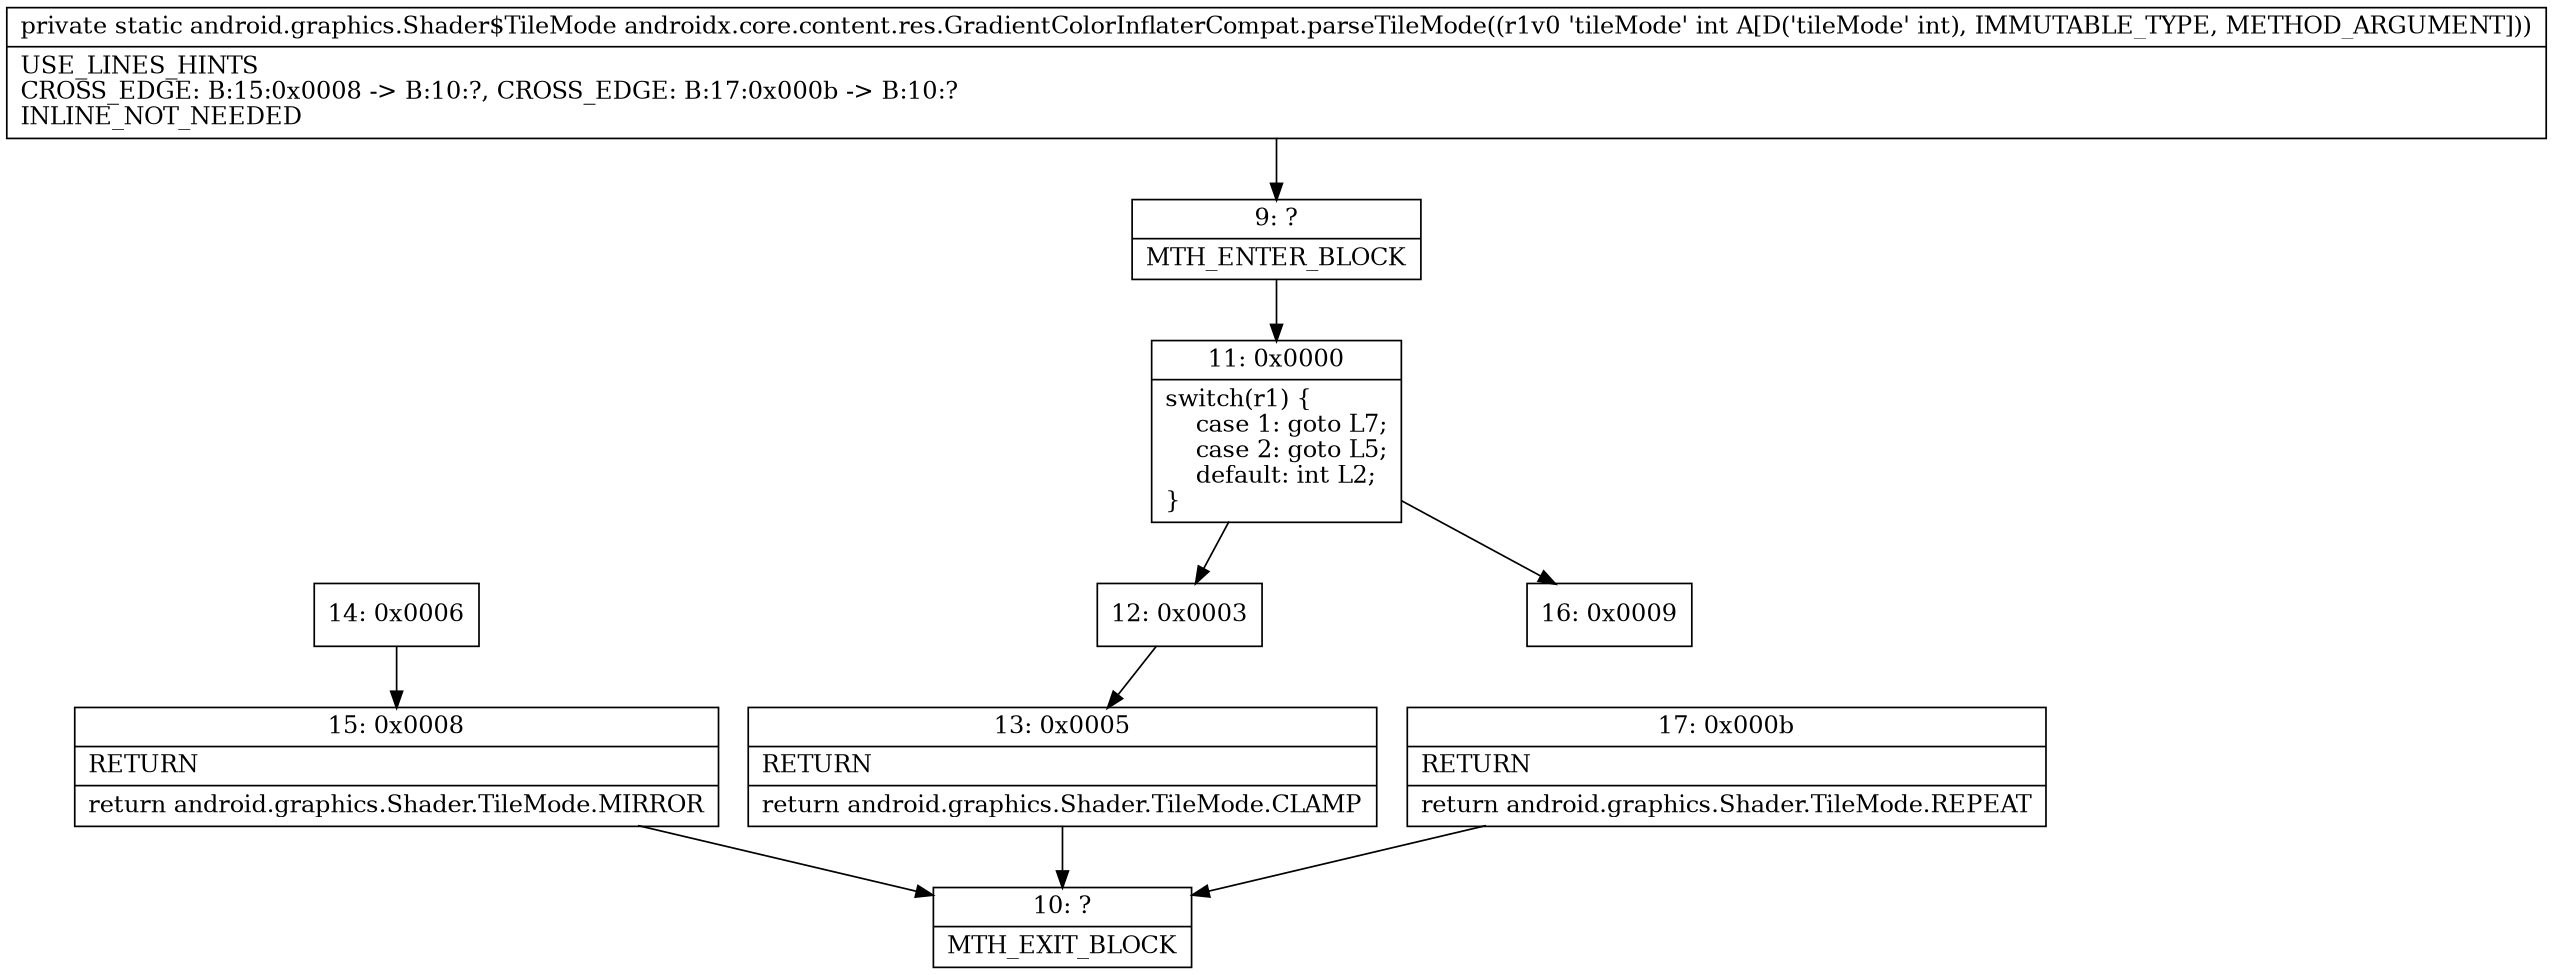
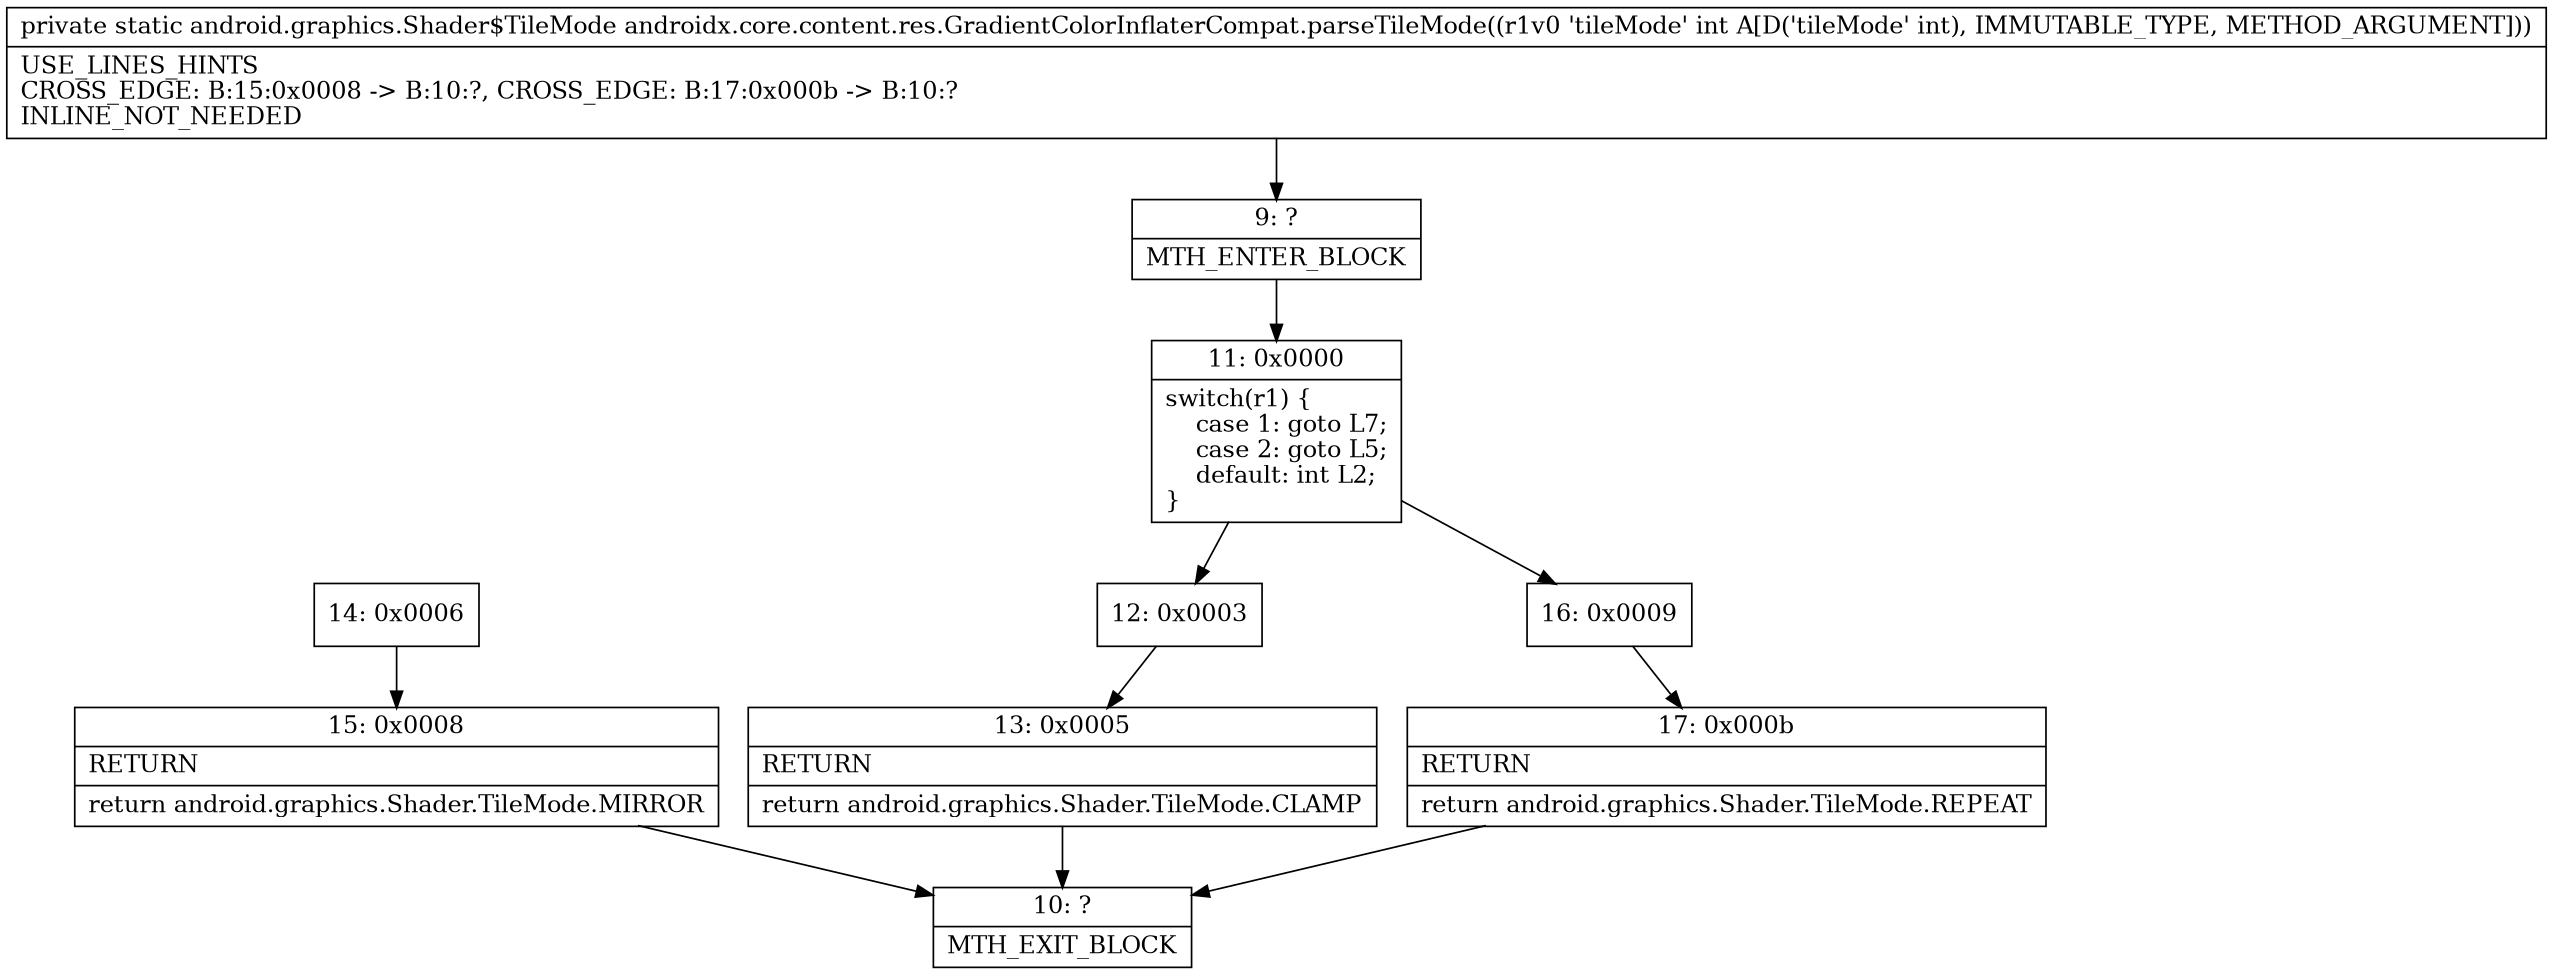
none -> (1652, 670)
